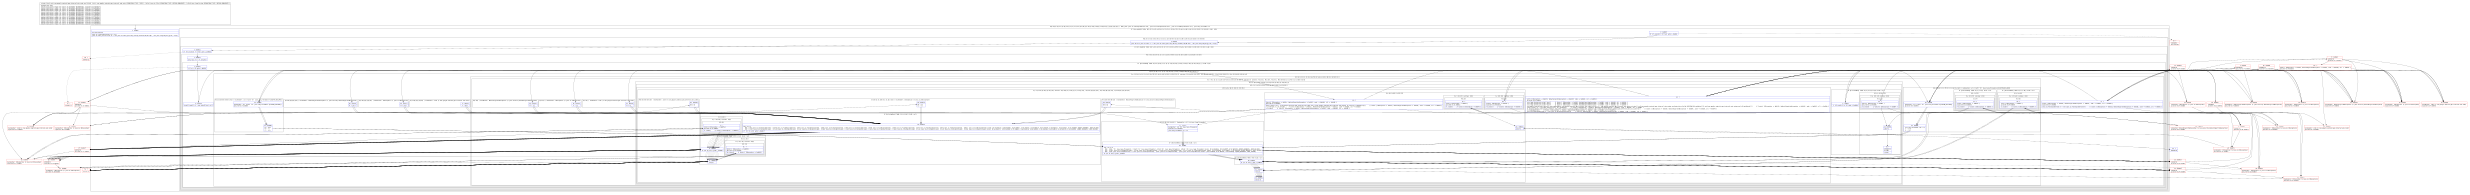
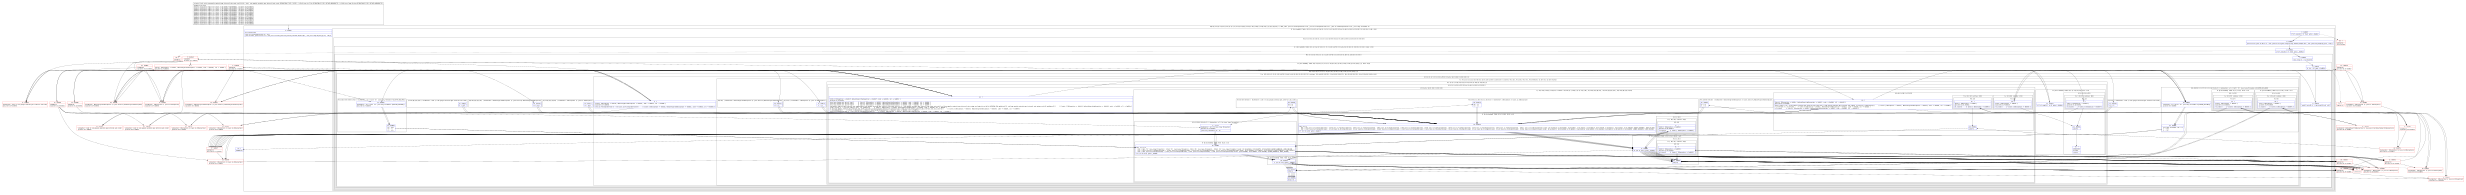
(2302, 104) -> none
